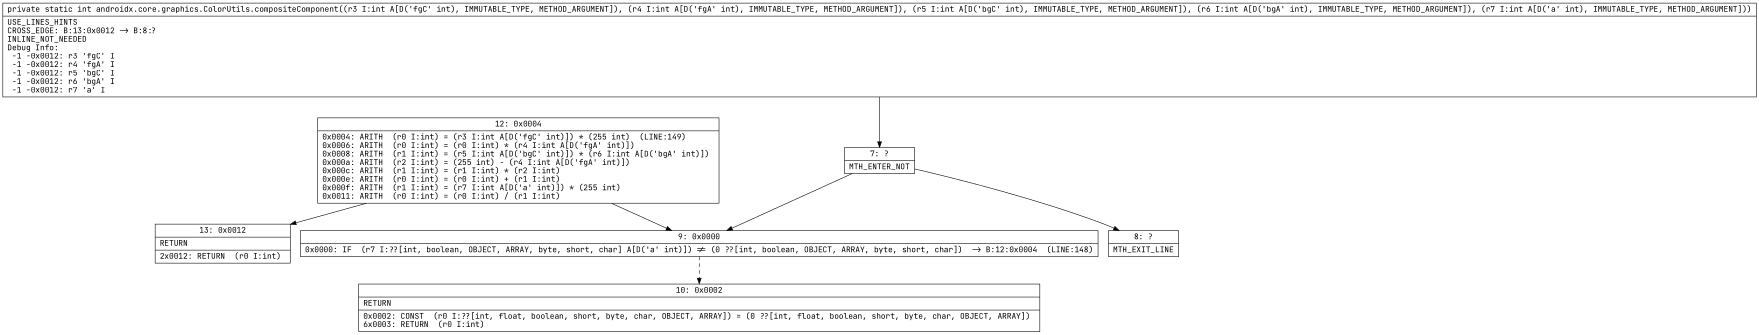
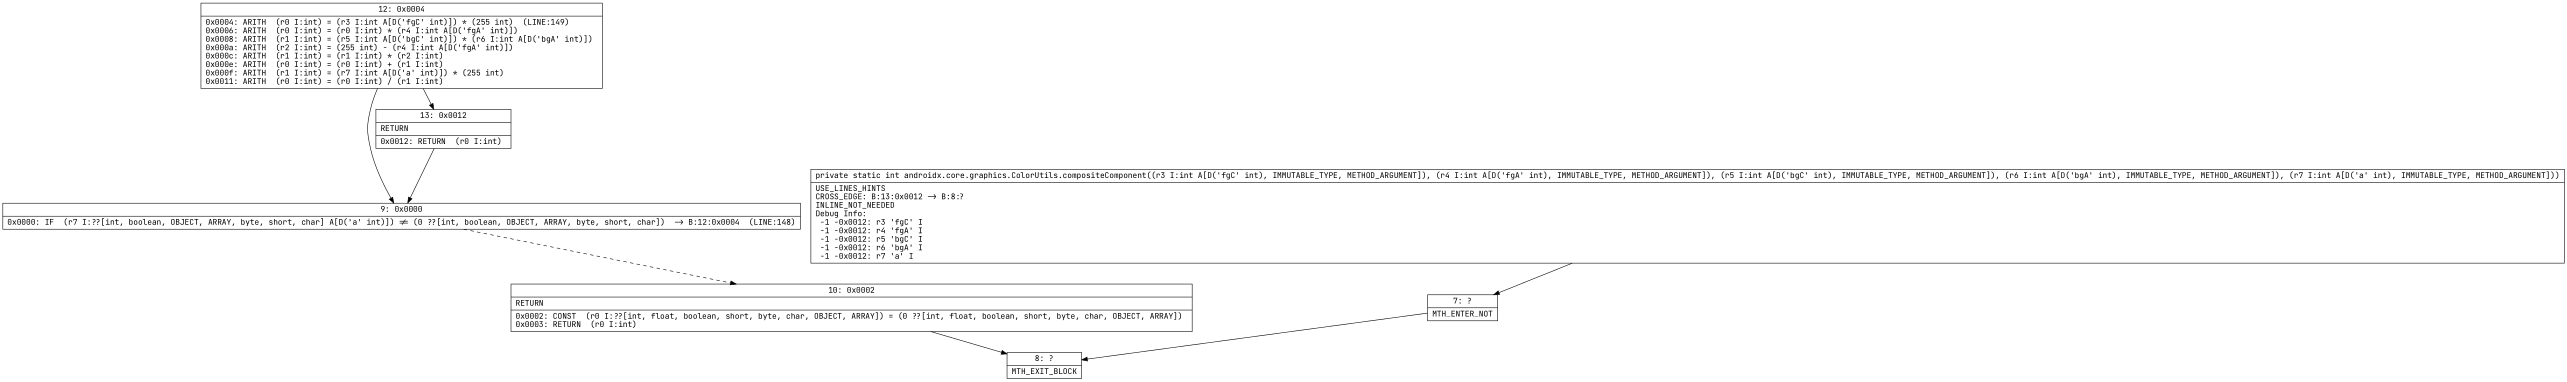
(792, 201) -> (422, 173)
(1144, 250) -> (1044, 372)
(223, 256) -> (443, 142)
(426, 325) -> (579, 325)
none -> (966, 342)
